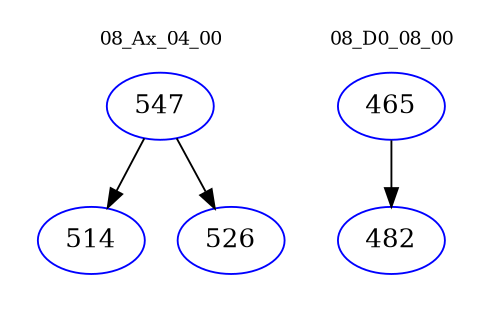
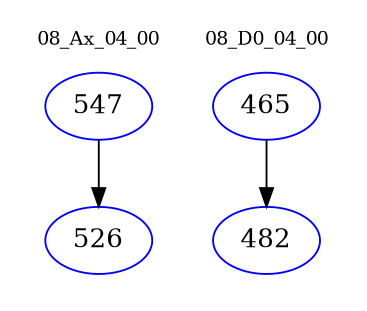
(392, 40) -> (267, 40)
(91, 240) -> none
